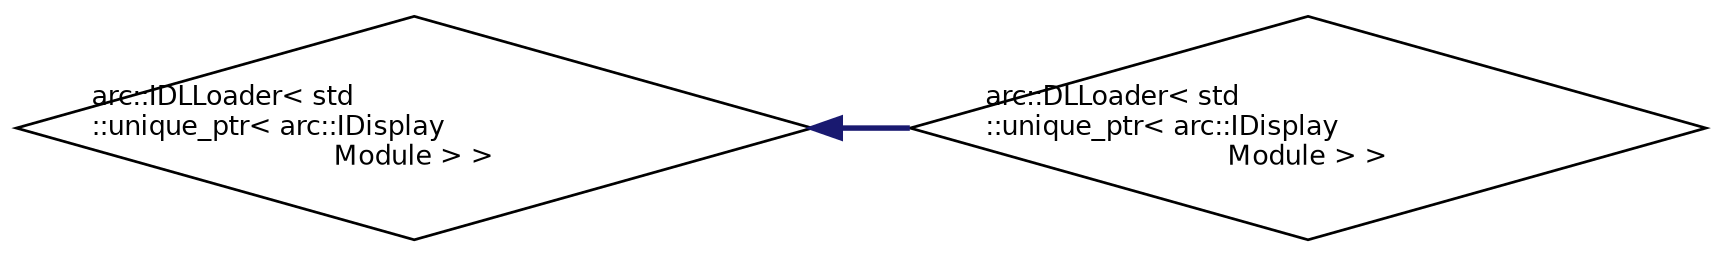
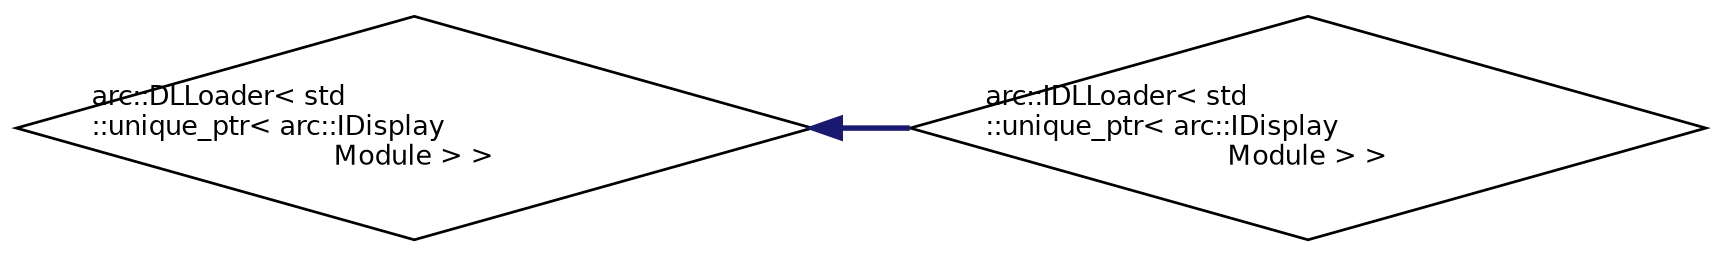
(875, 128) -> (875, 128)
